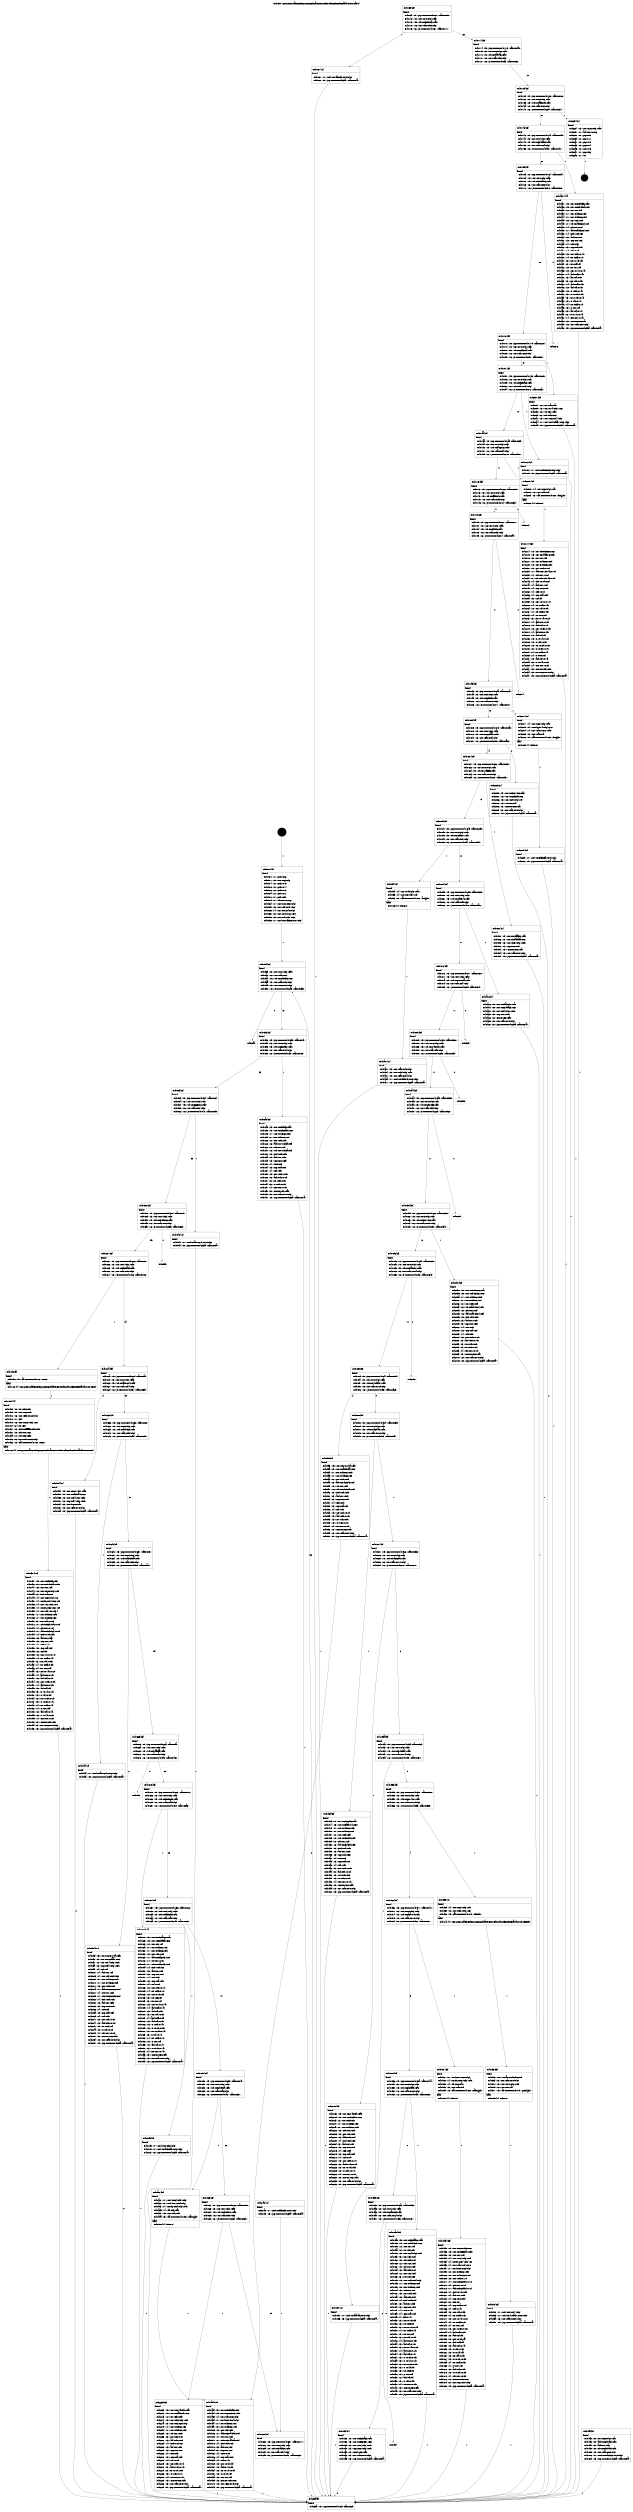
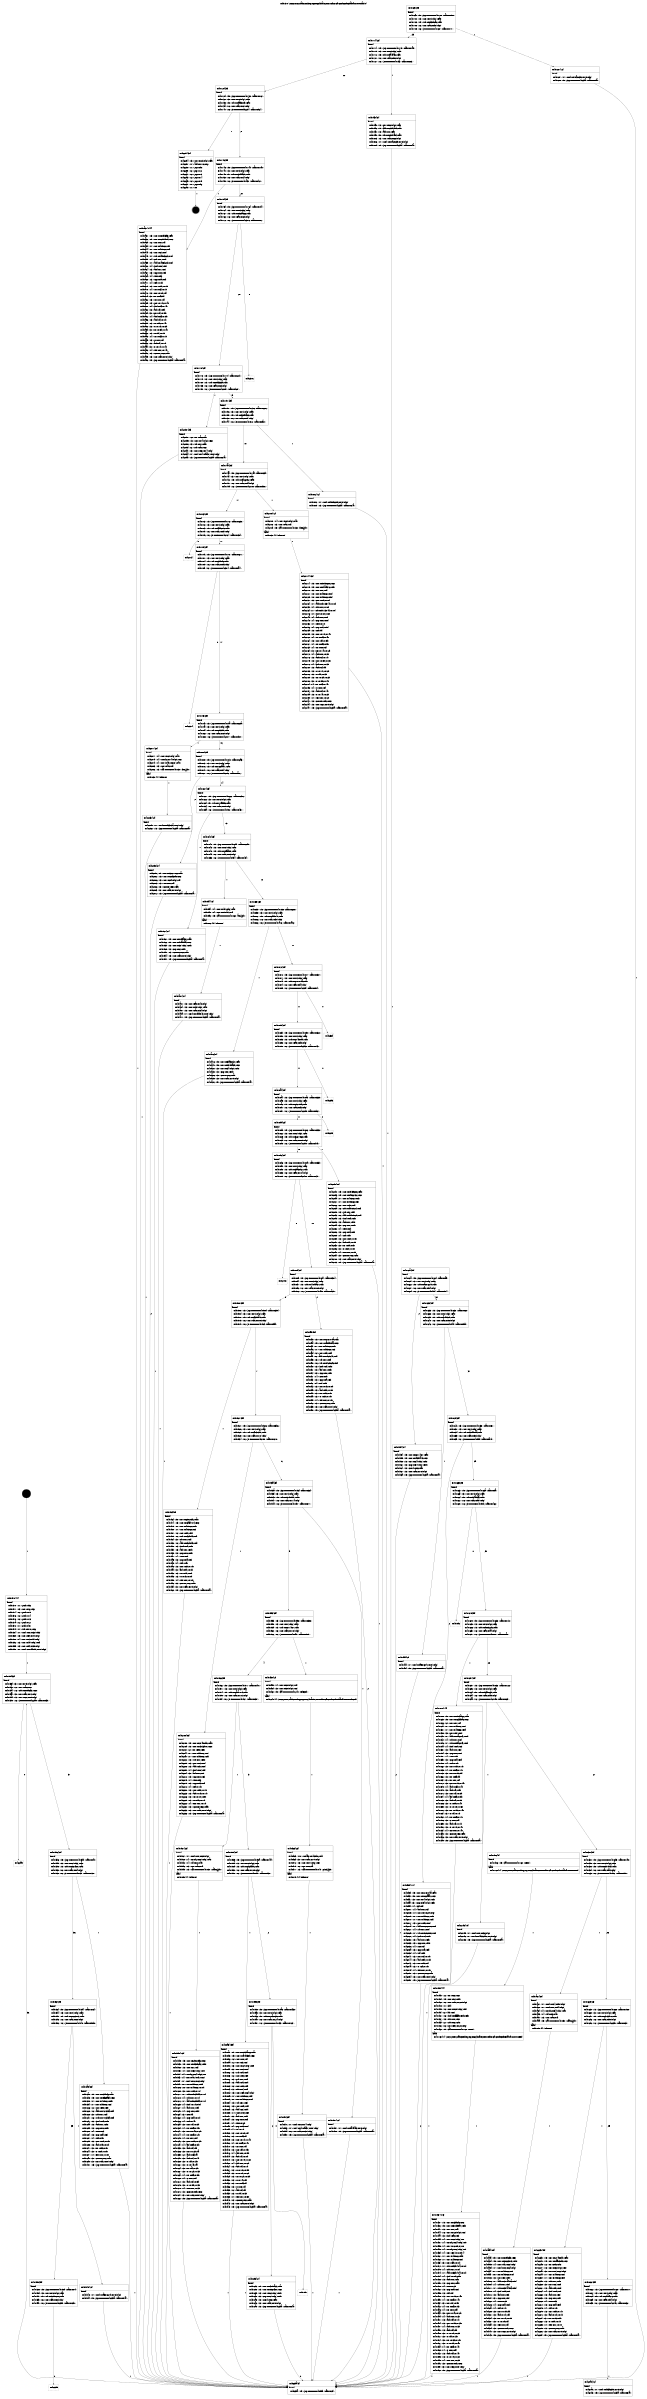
none -> (391, 89)
(124, 1264) -> none
(283, 1969) -> (374, 1902)
(280, 2324) -> (608, 2342)
